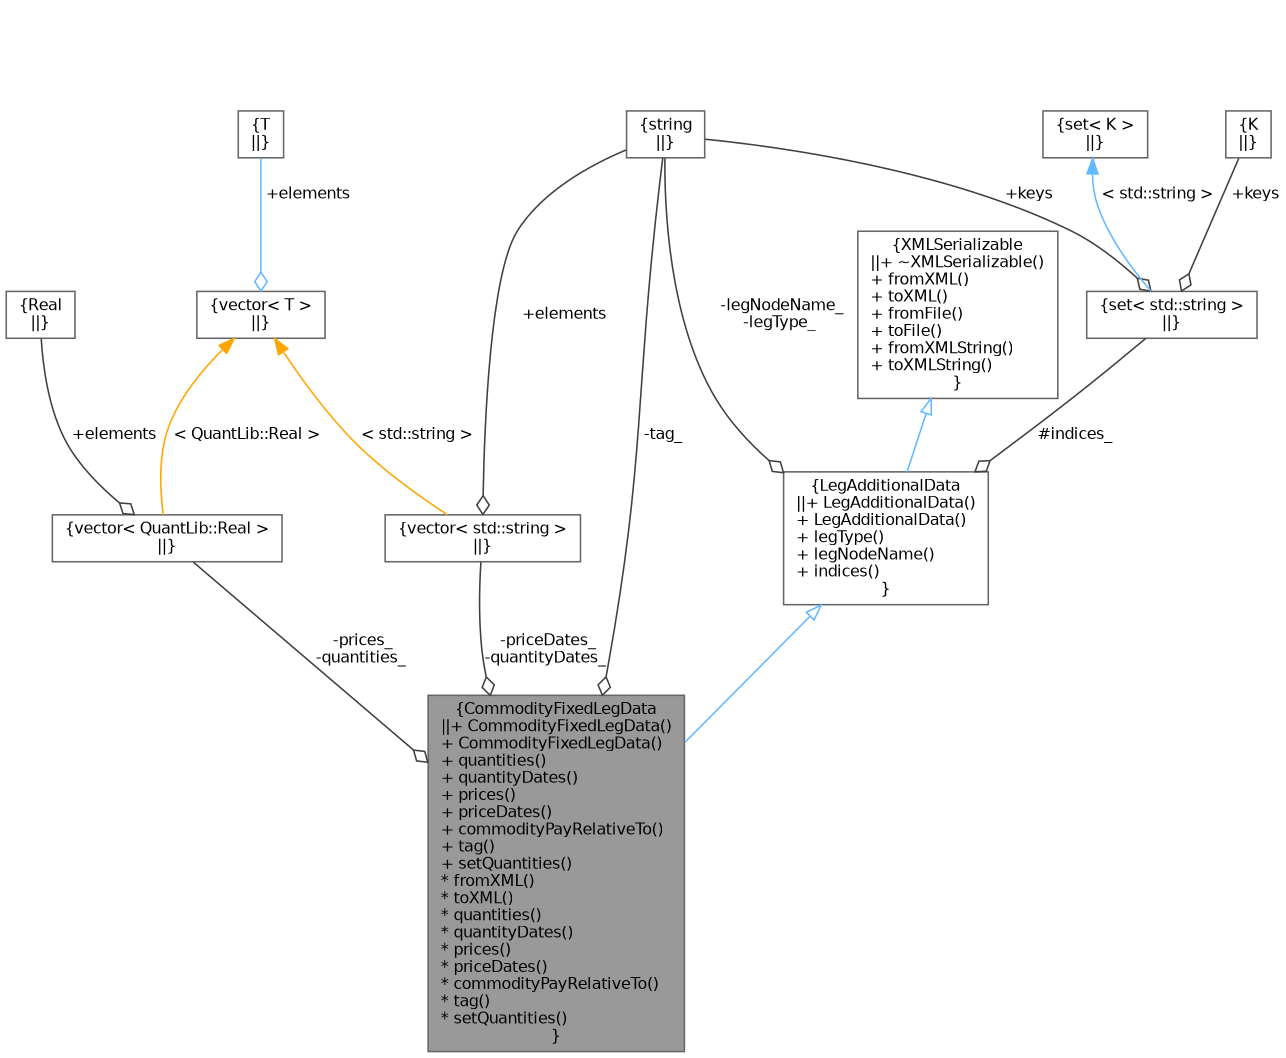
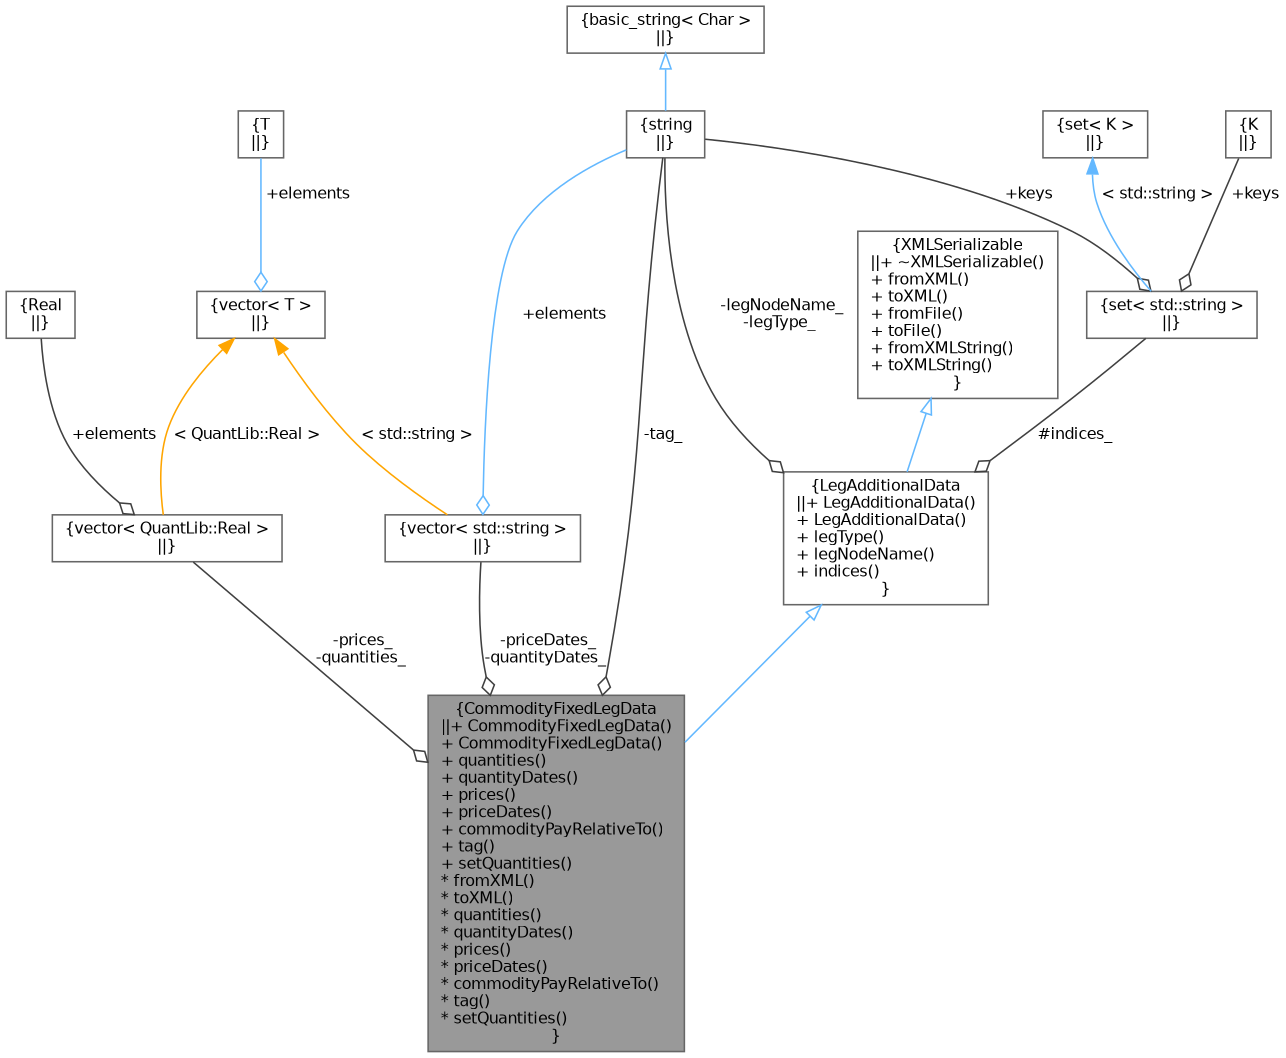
none -> (666, 30)
(499, 293) -> (499, 293)
